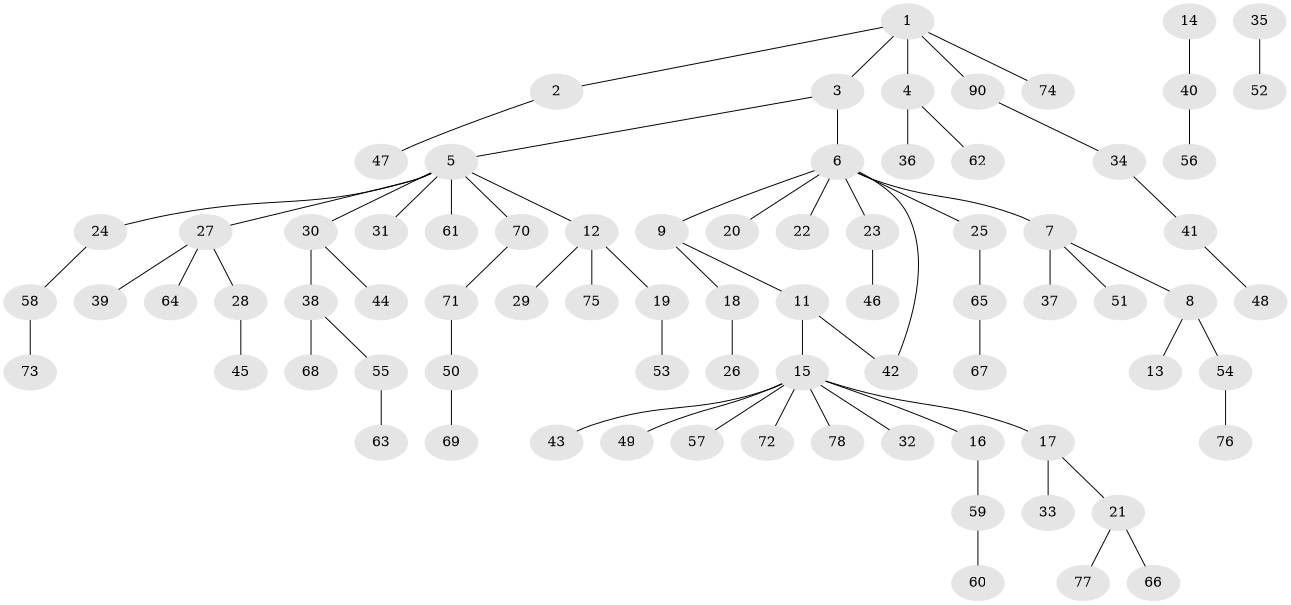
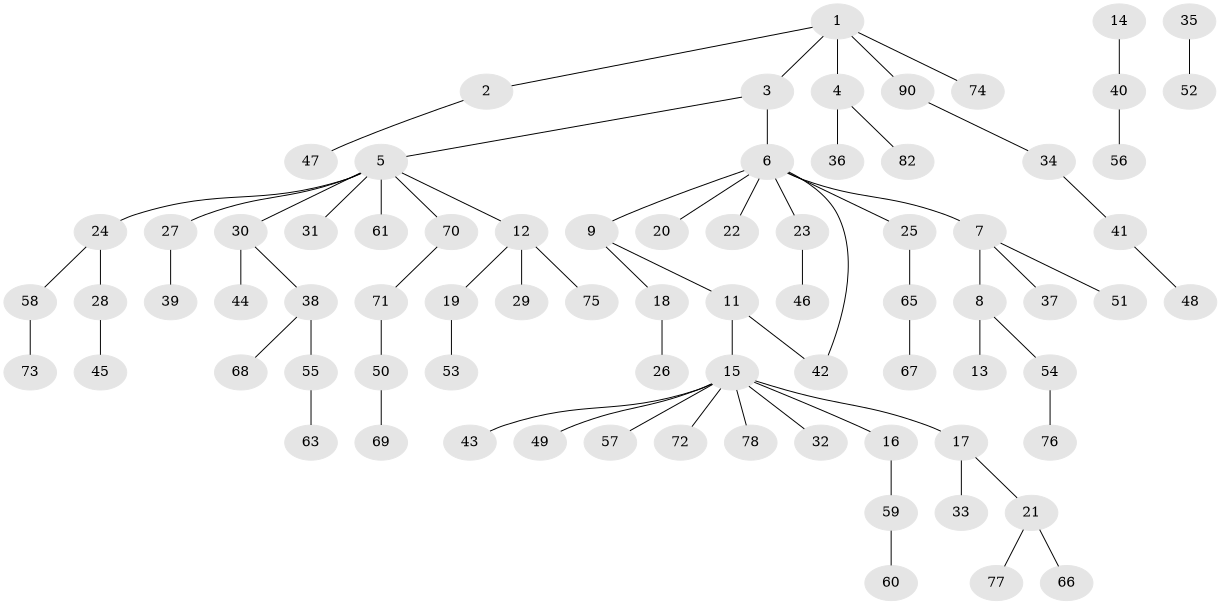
(978, 162) -> (908, 162)
(223, 267) -> (100, 267)
(171, 302) -> none
